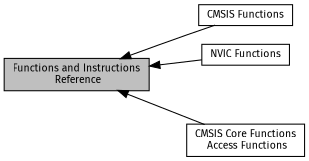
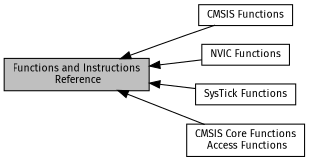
none -> (246, 94)
